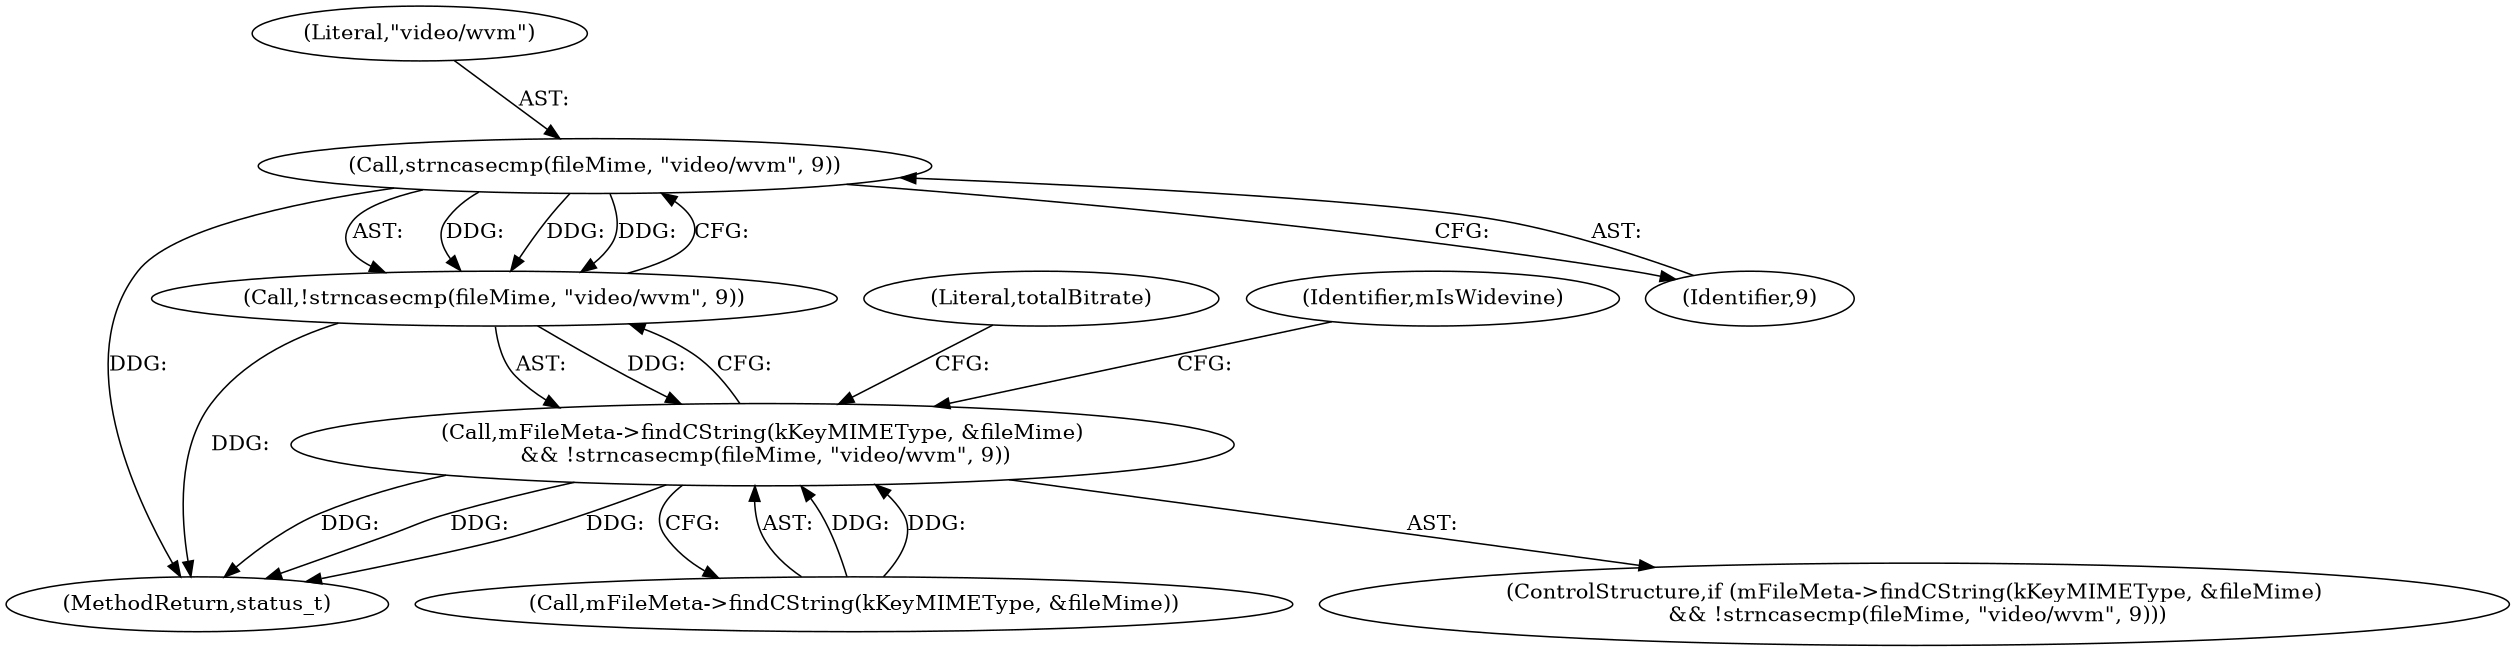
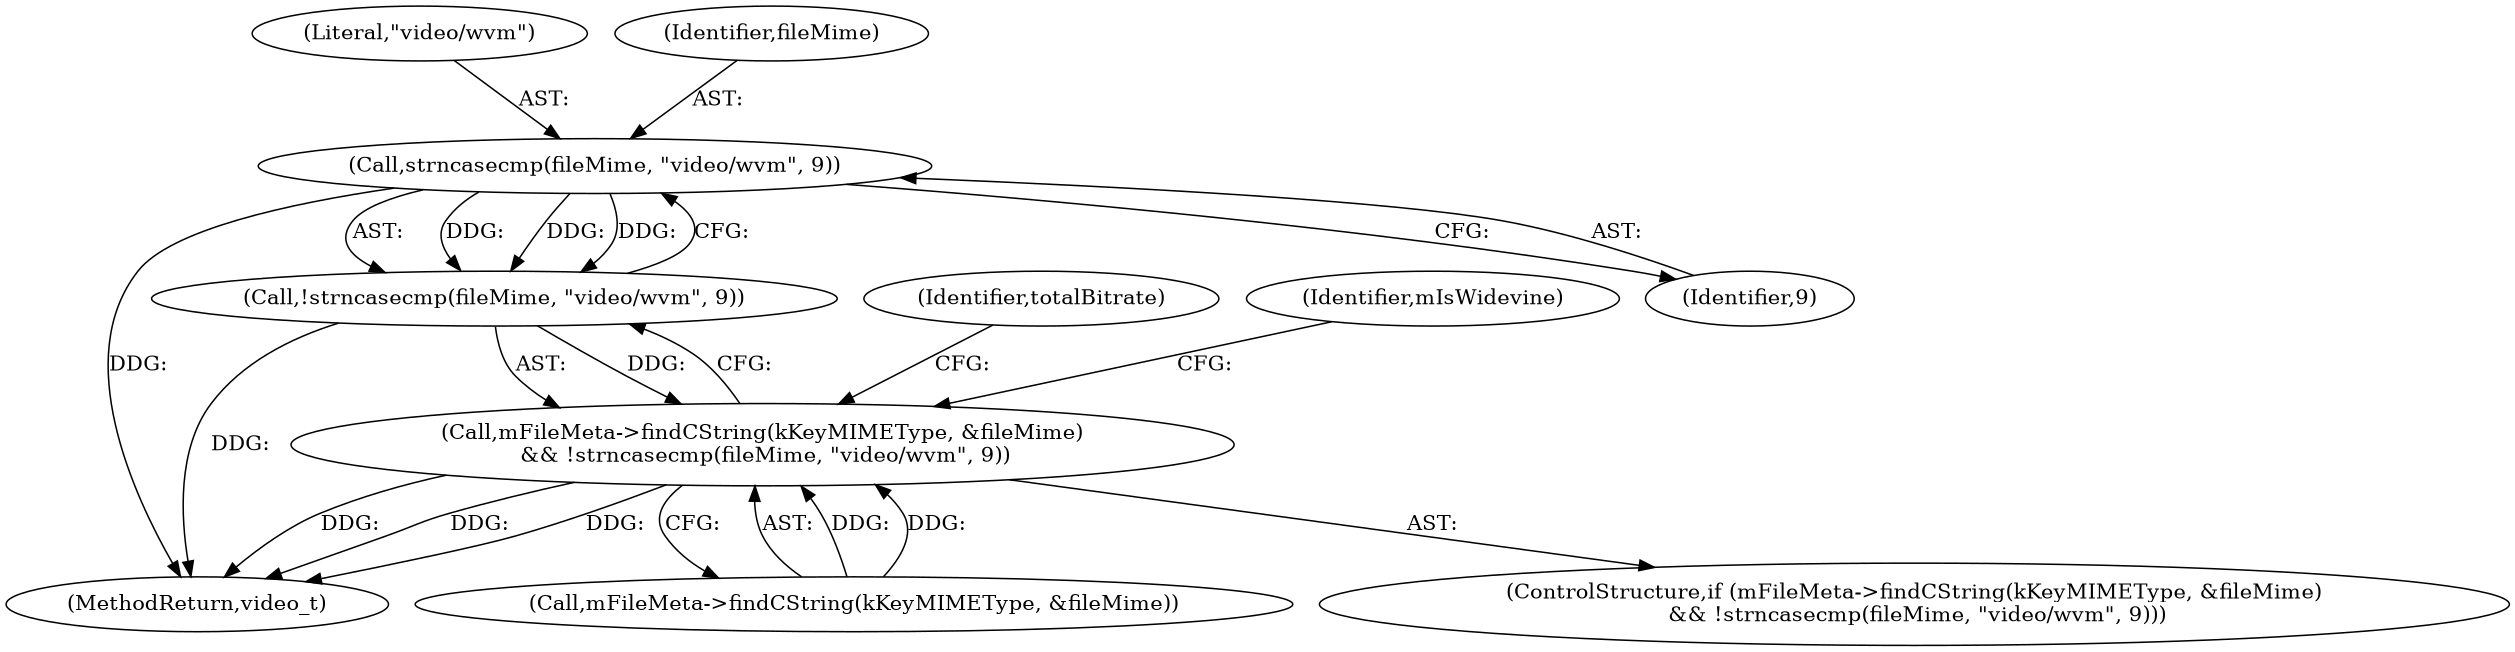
none -> (772, 34)
(1041, 299) -> (1041, 299)
(197, 604) -> (197, 604)
